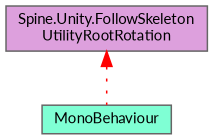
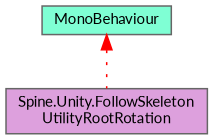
(107, 86) -> (107, 69)
